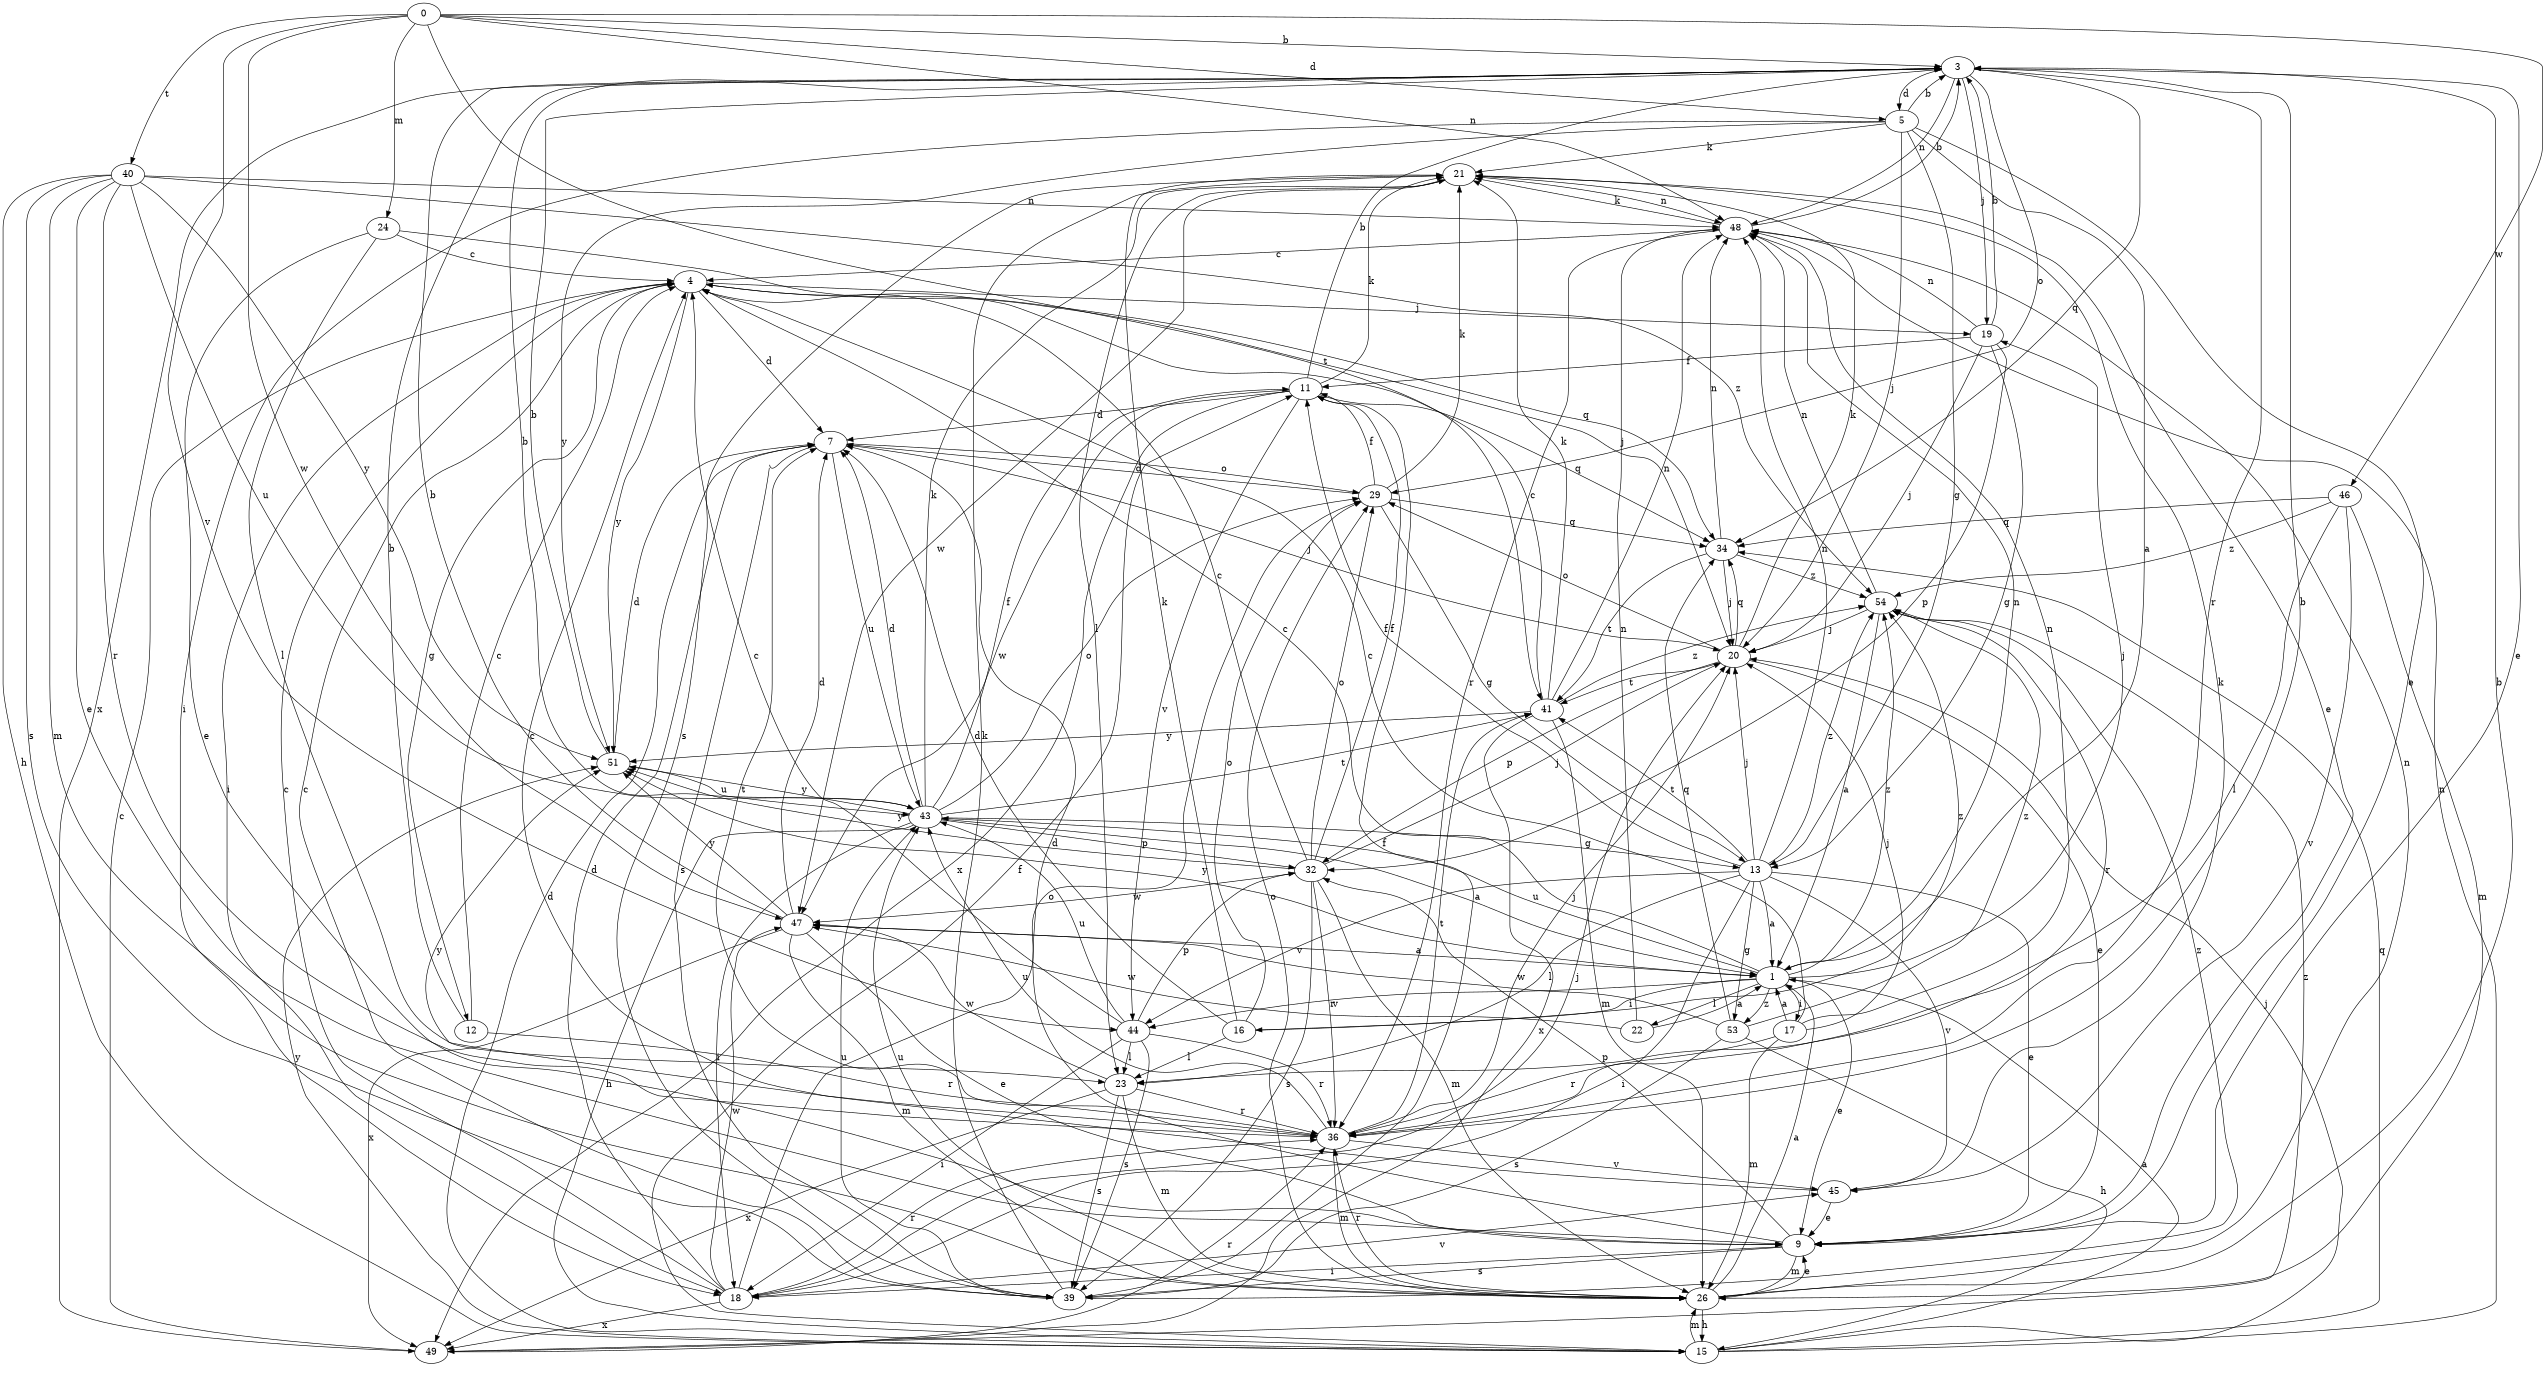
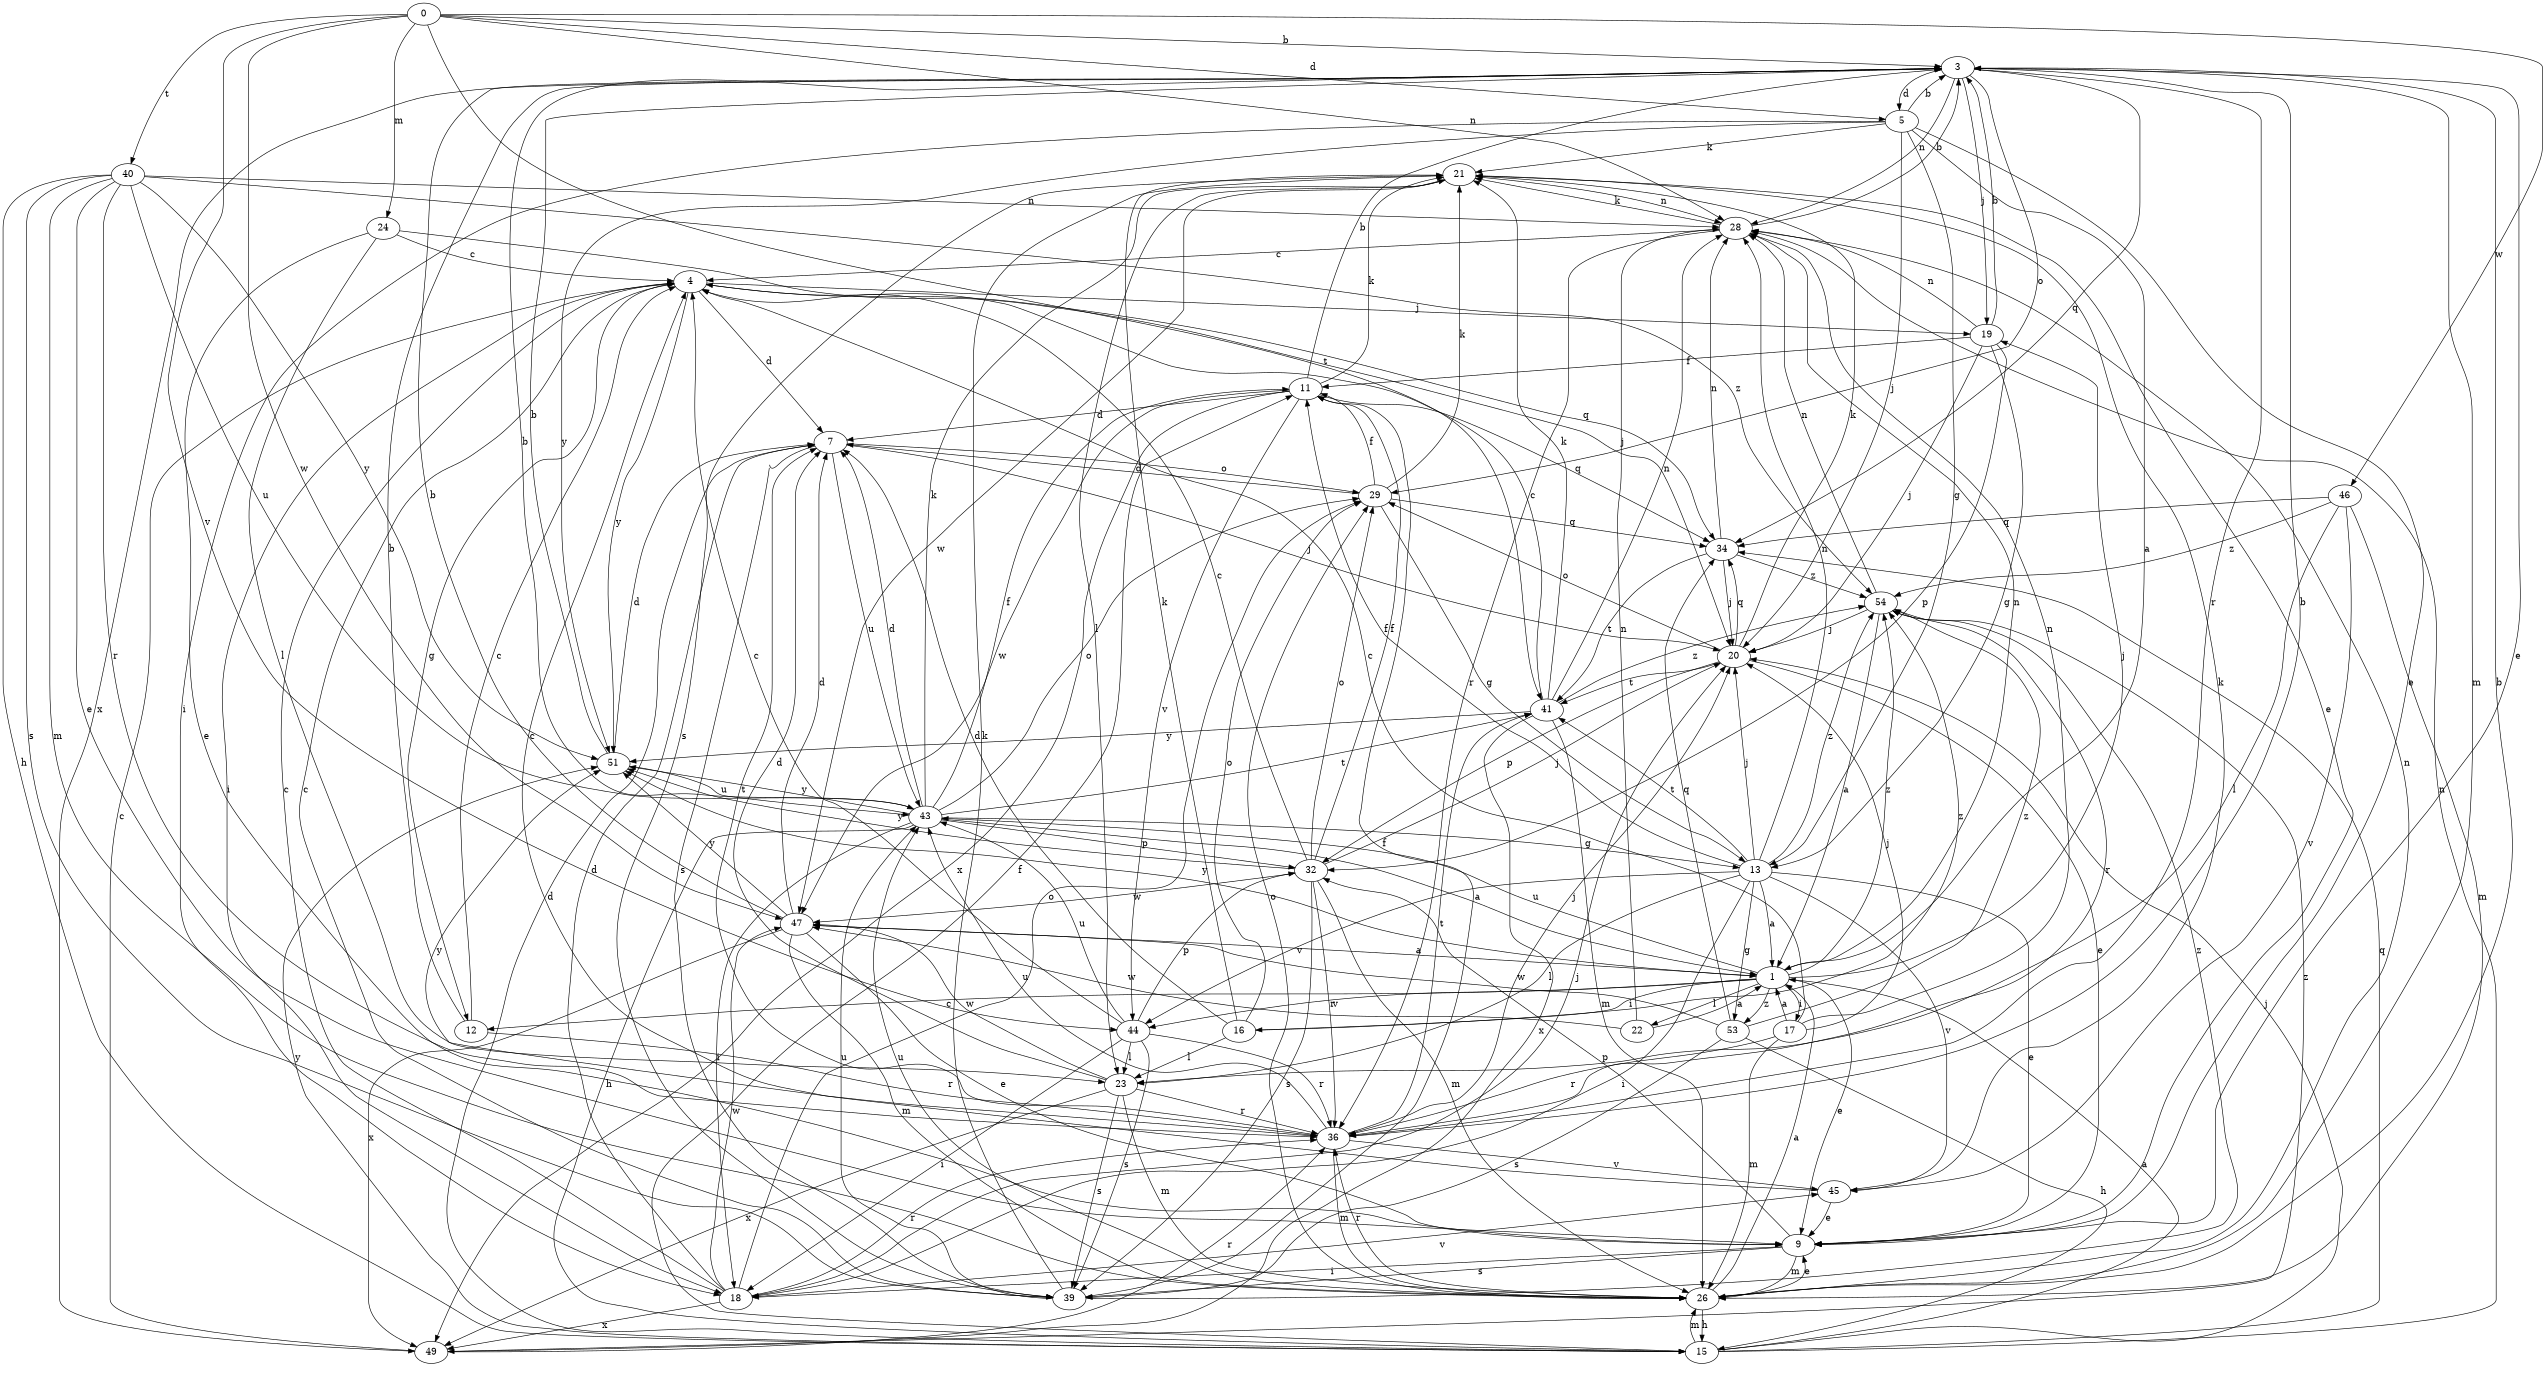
(1736, 228) -> (1736, 228)
(1271, 626) -> (1125, 995)
none -> (2473, 727)
(1048, 1035) -> (743, 894)
